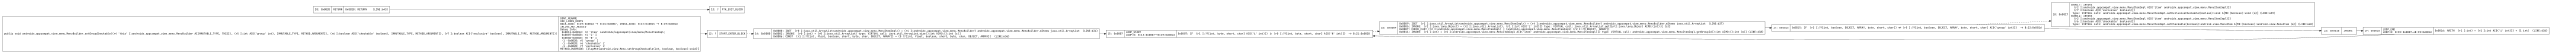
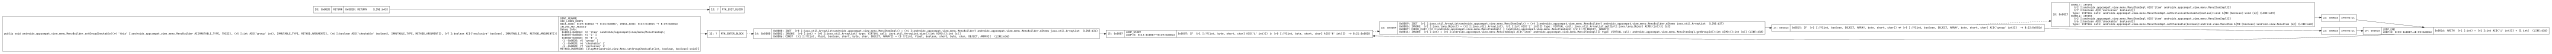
none -> (2339, 18)
(2348, 31) -> (2348, 31)
(732, 34) -> (732, 34)
